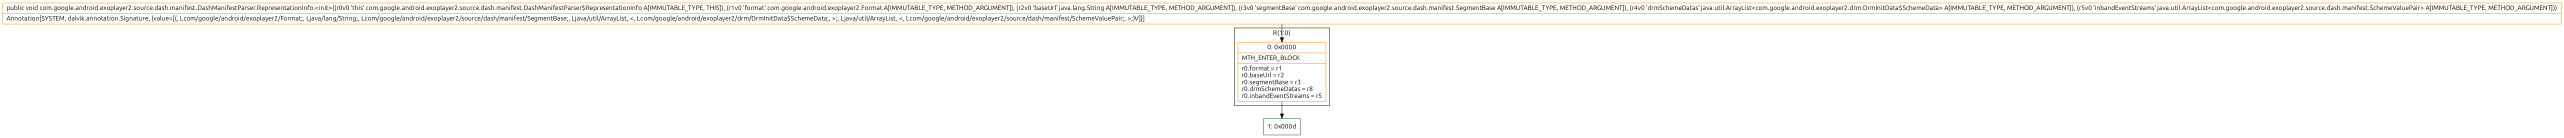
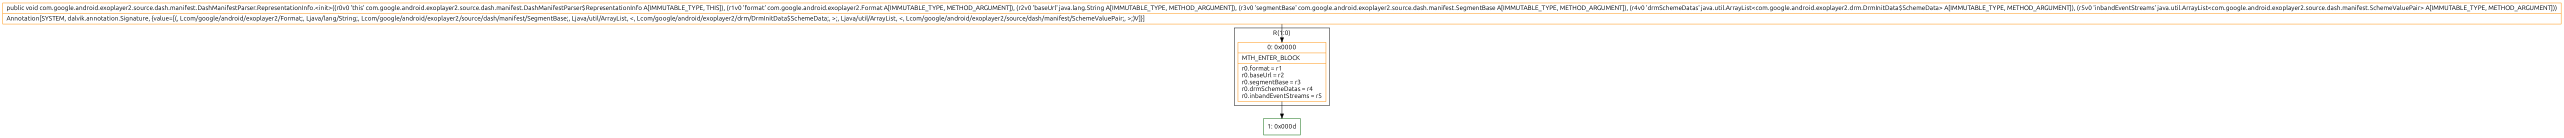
(1278, 89) -> (1278, 89)
